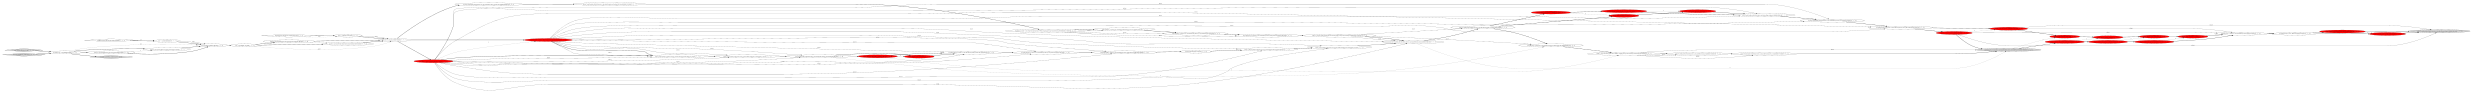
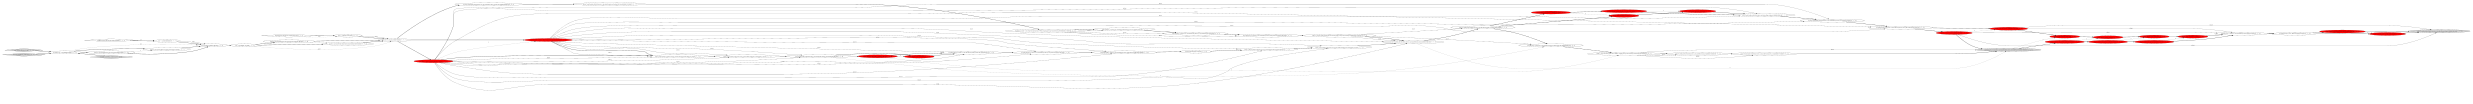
(83, 55) -> (92, 55)
